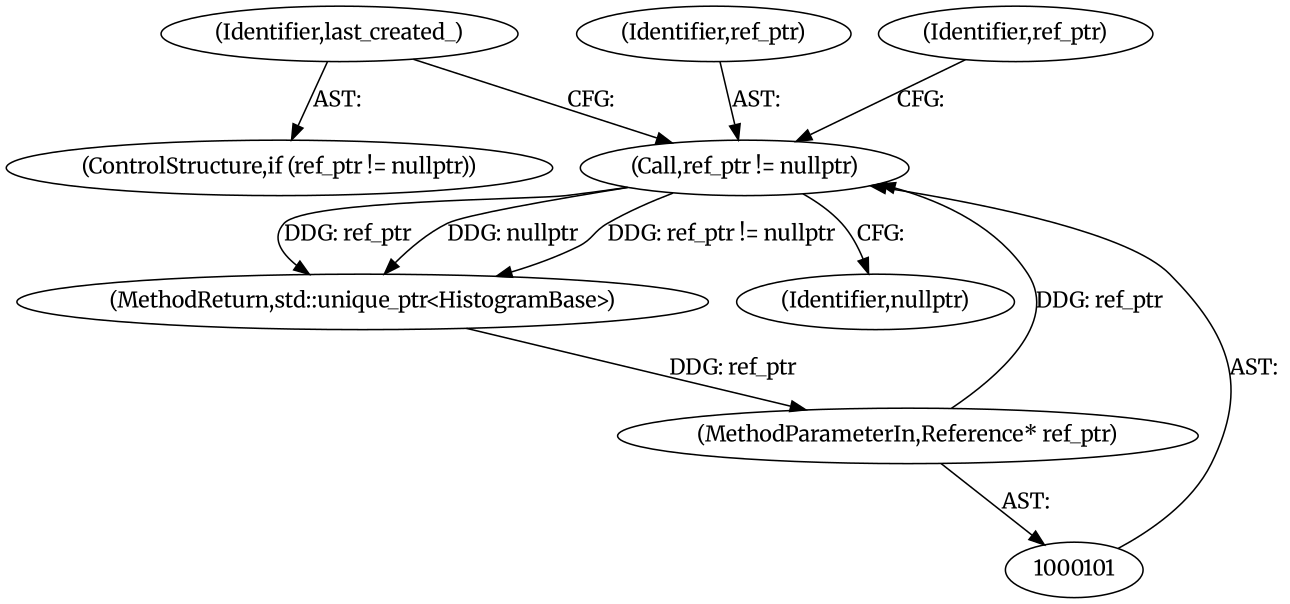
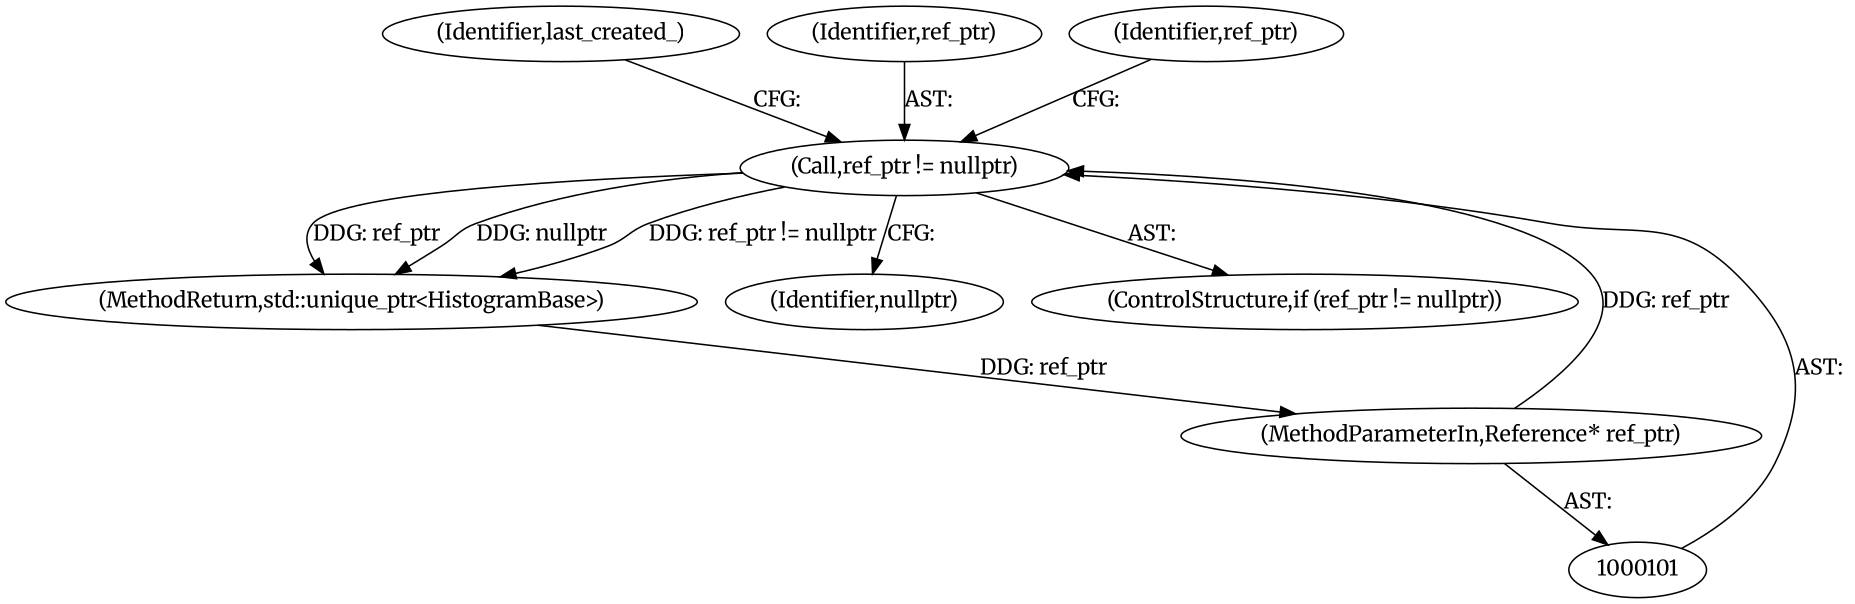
(313, 94) -> (1095, 232)
